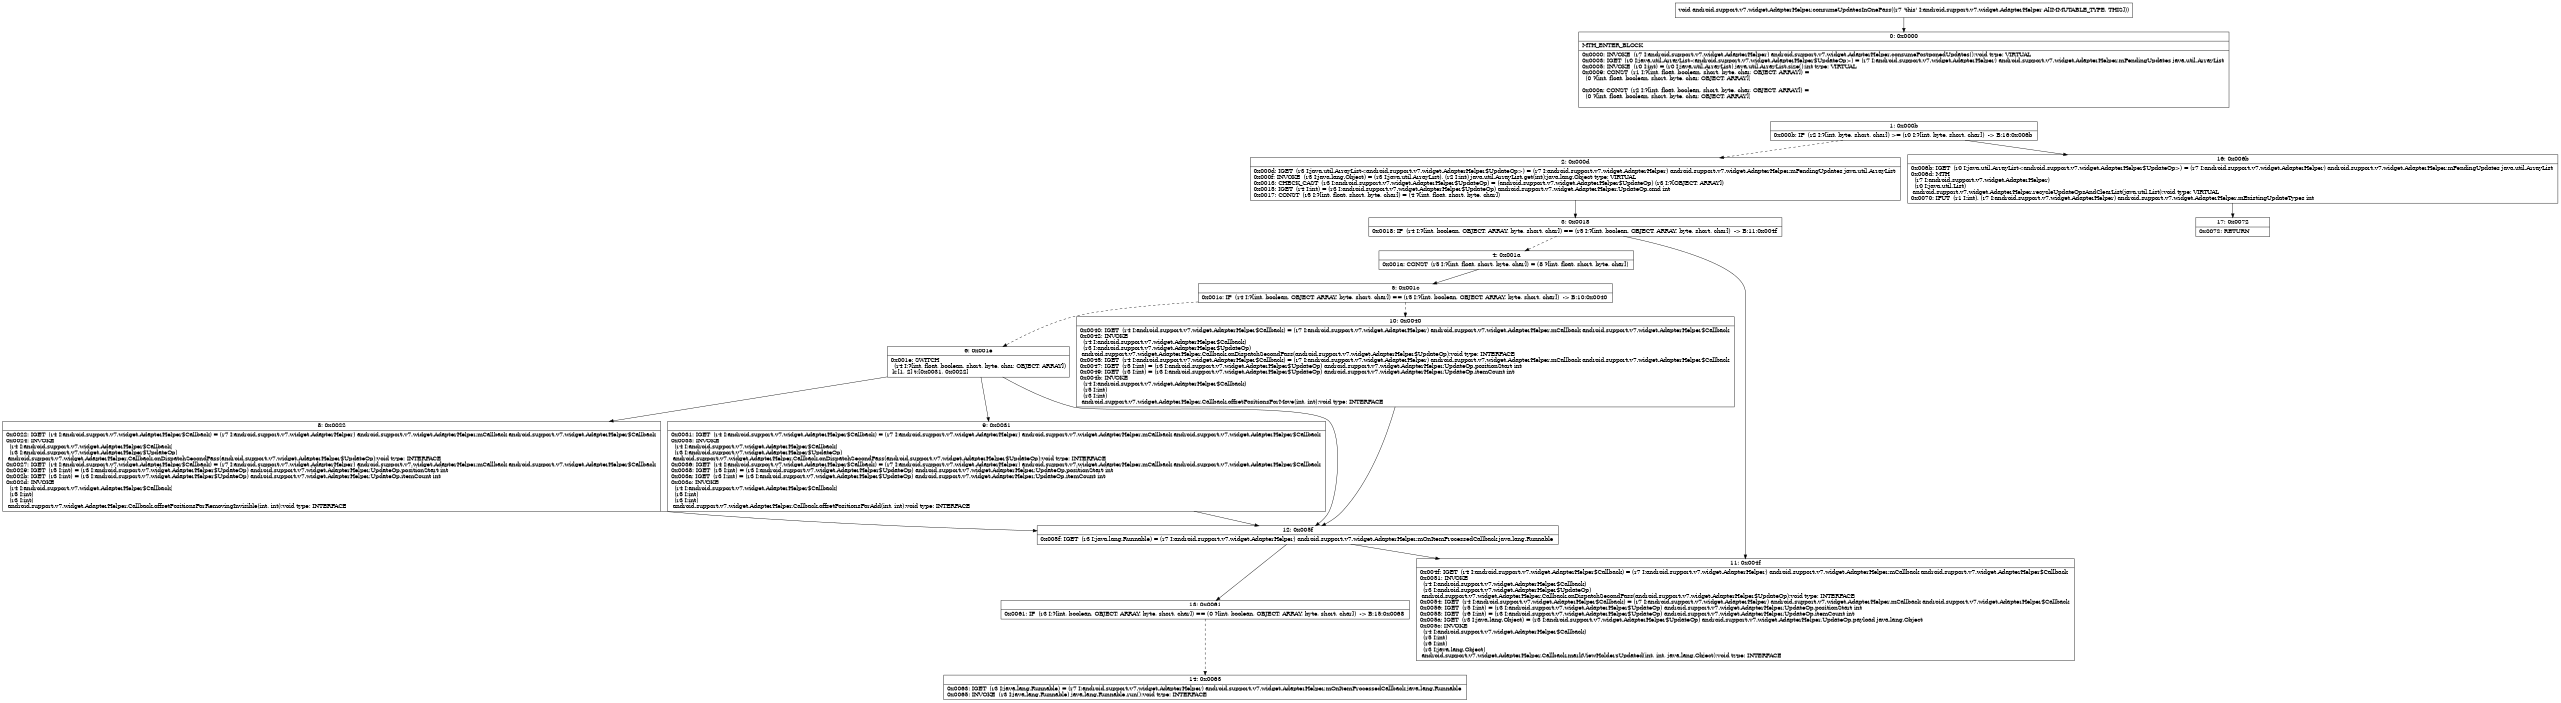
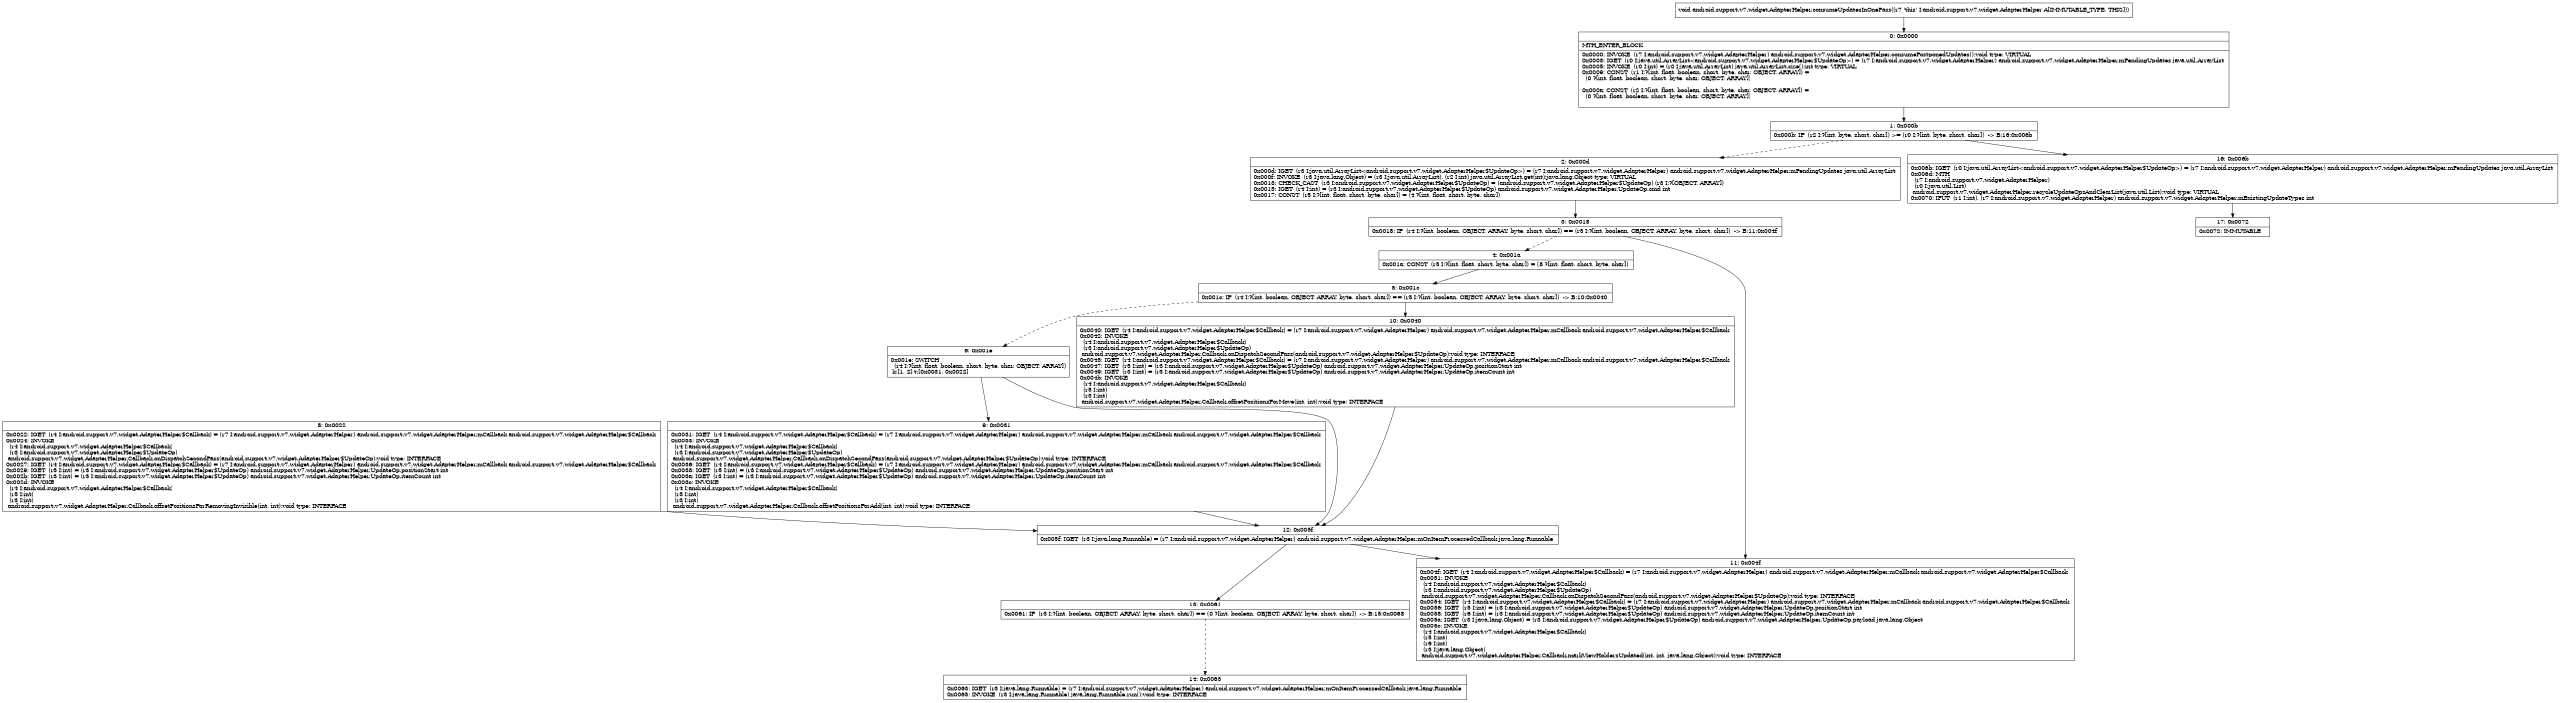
none -> (1904, 113)
(2227, 232) -> (2233, 232)
(1405, 308) -> (1405, 308)
(750, 399) -> none
